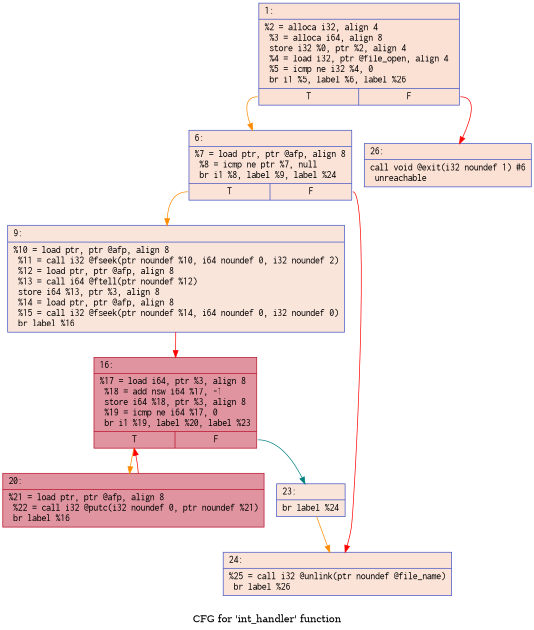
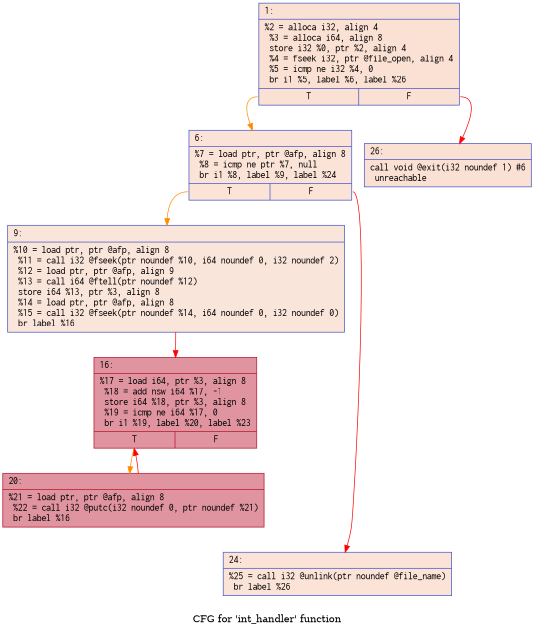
(357, 59) -> (359, 59)
(94, 271) -> (94, 271)
(311, 500) -> none
